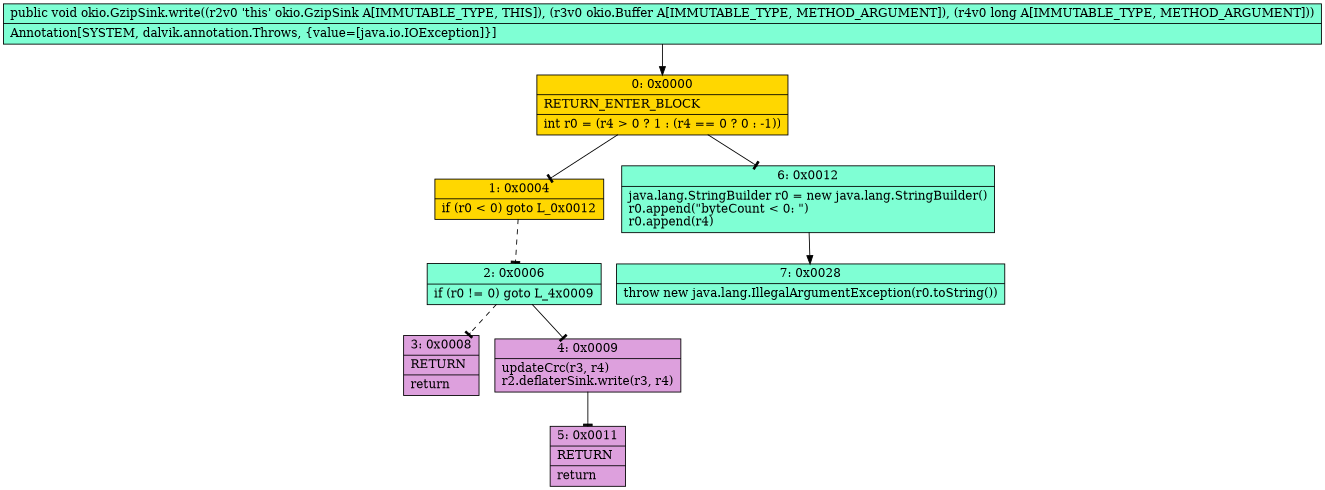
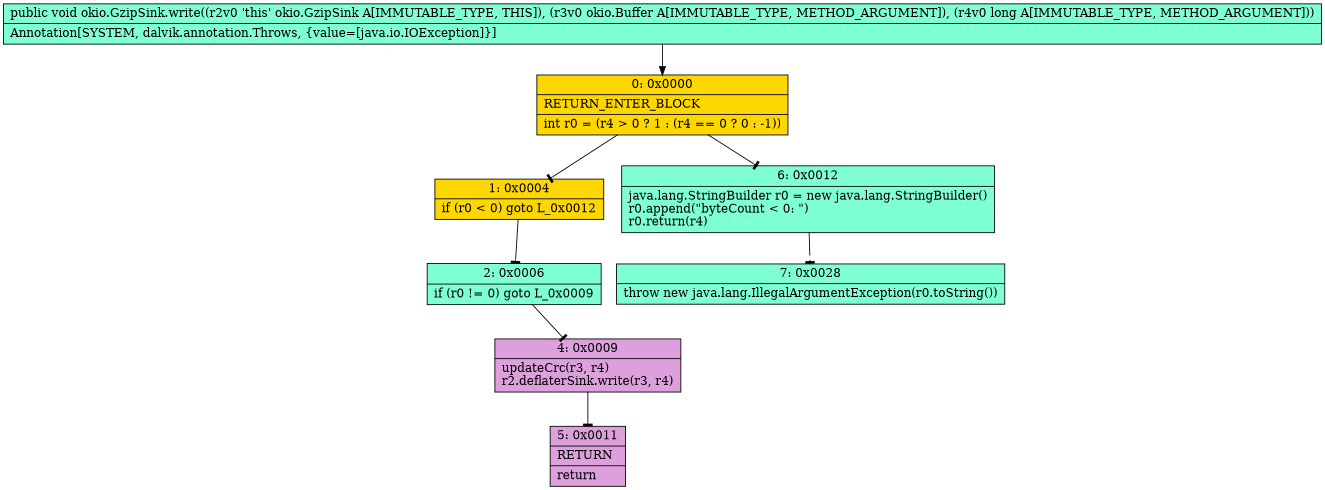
(671, 222) -> (668, 222)
(517, 239) -> (517, 239)
(809, 244) -> (809, 244)
(514, 294) -> (514, 294)
(441, 365) -> none
